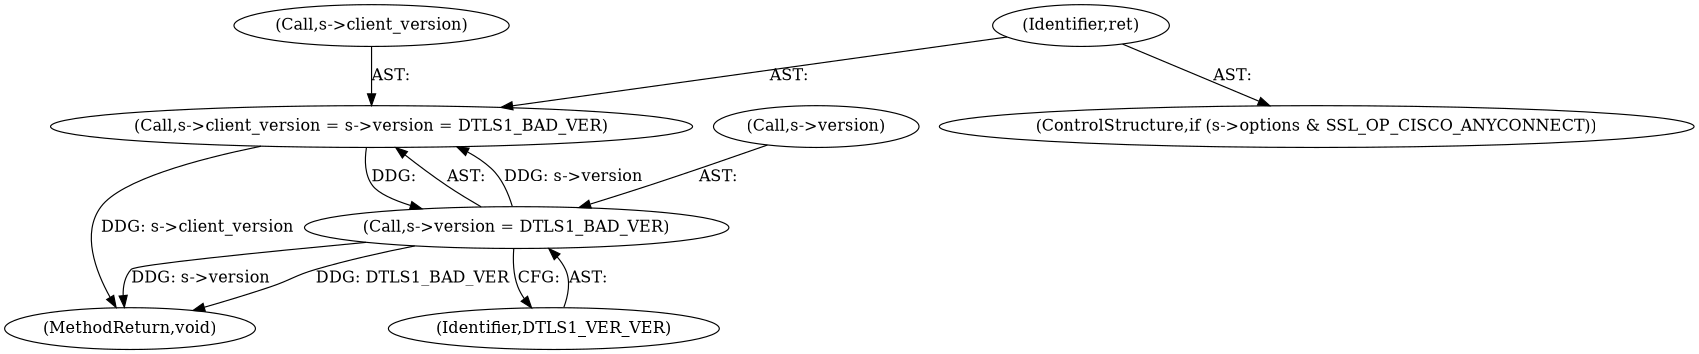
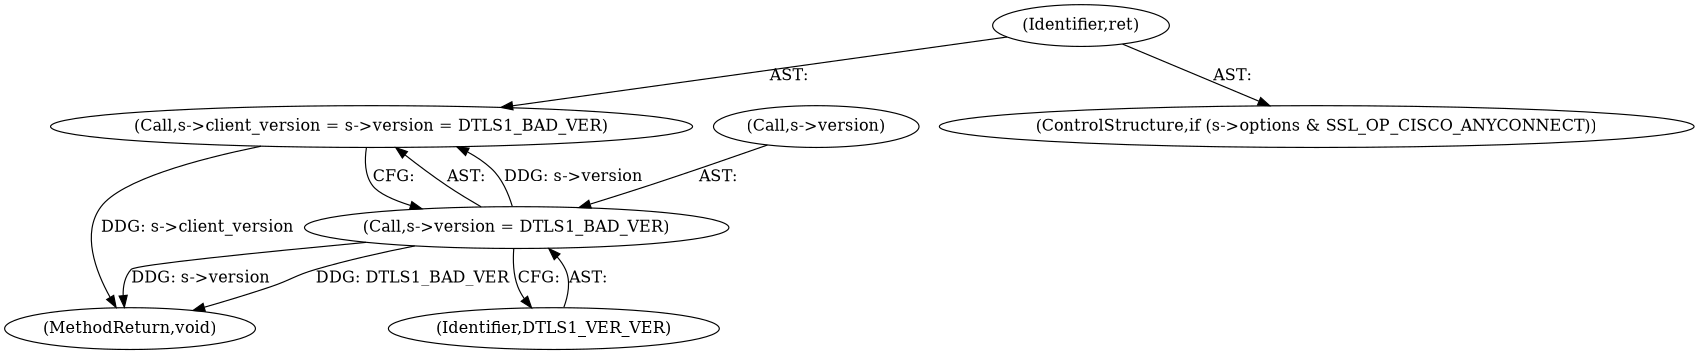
(372, 26) -> none
(397, 177) -> (397, 177)
